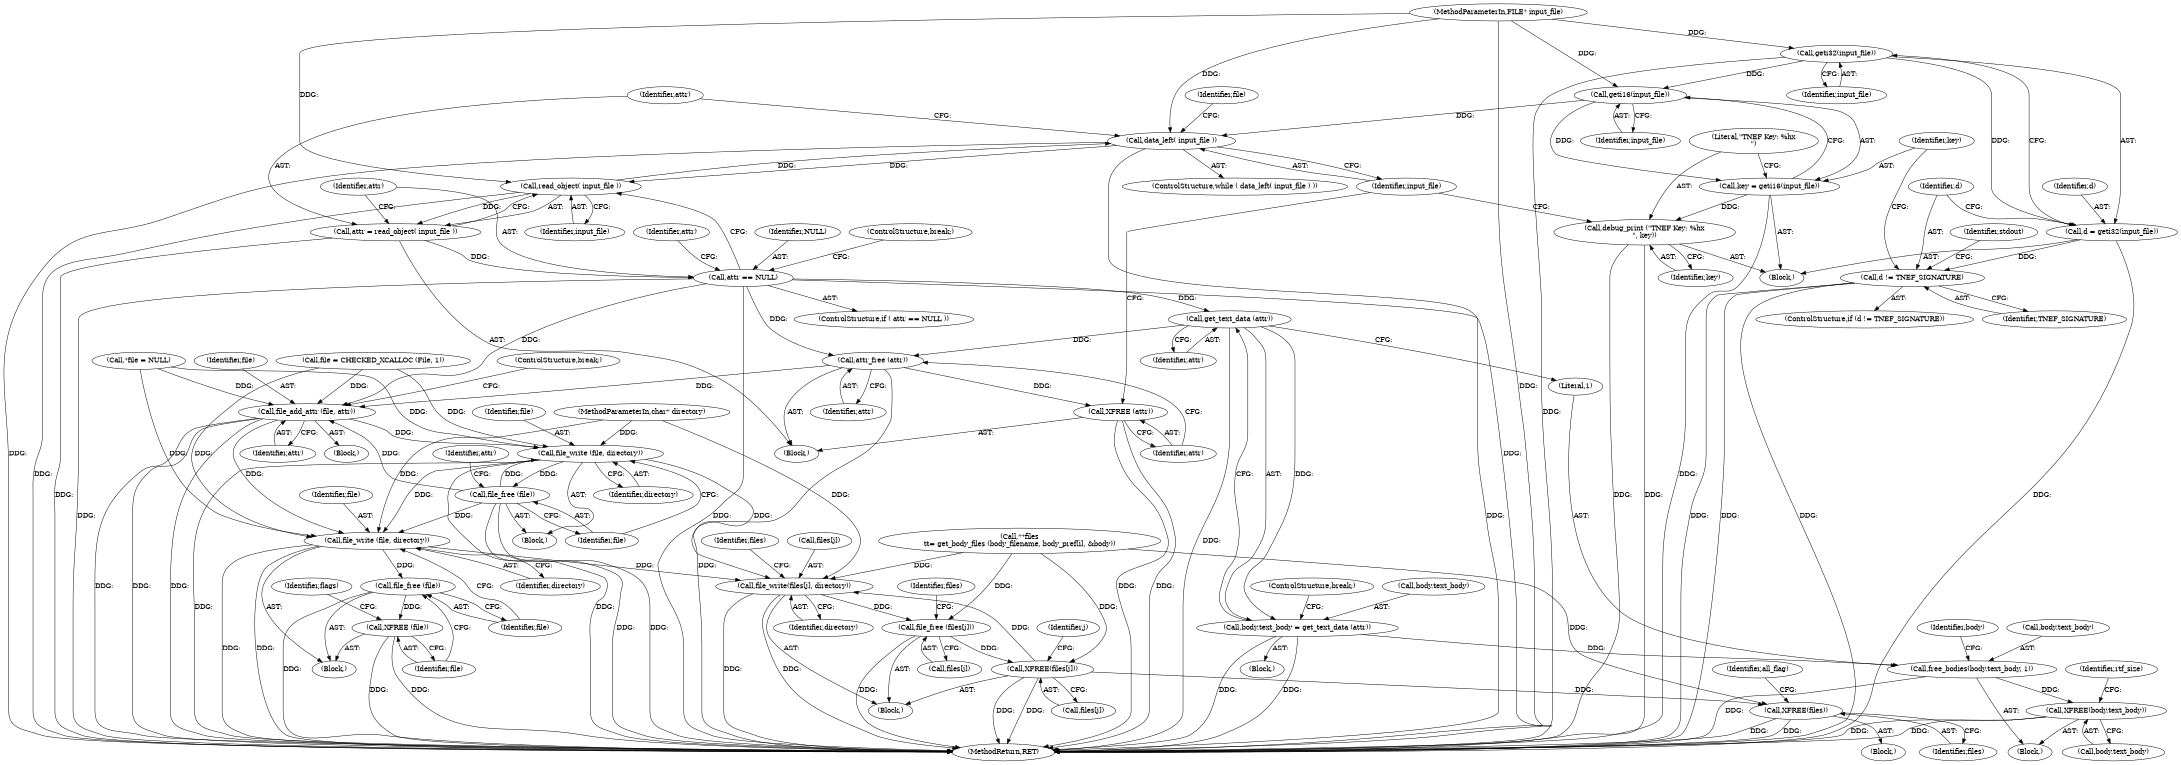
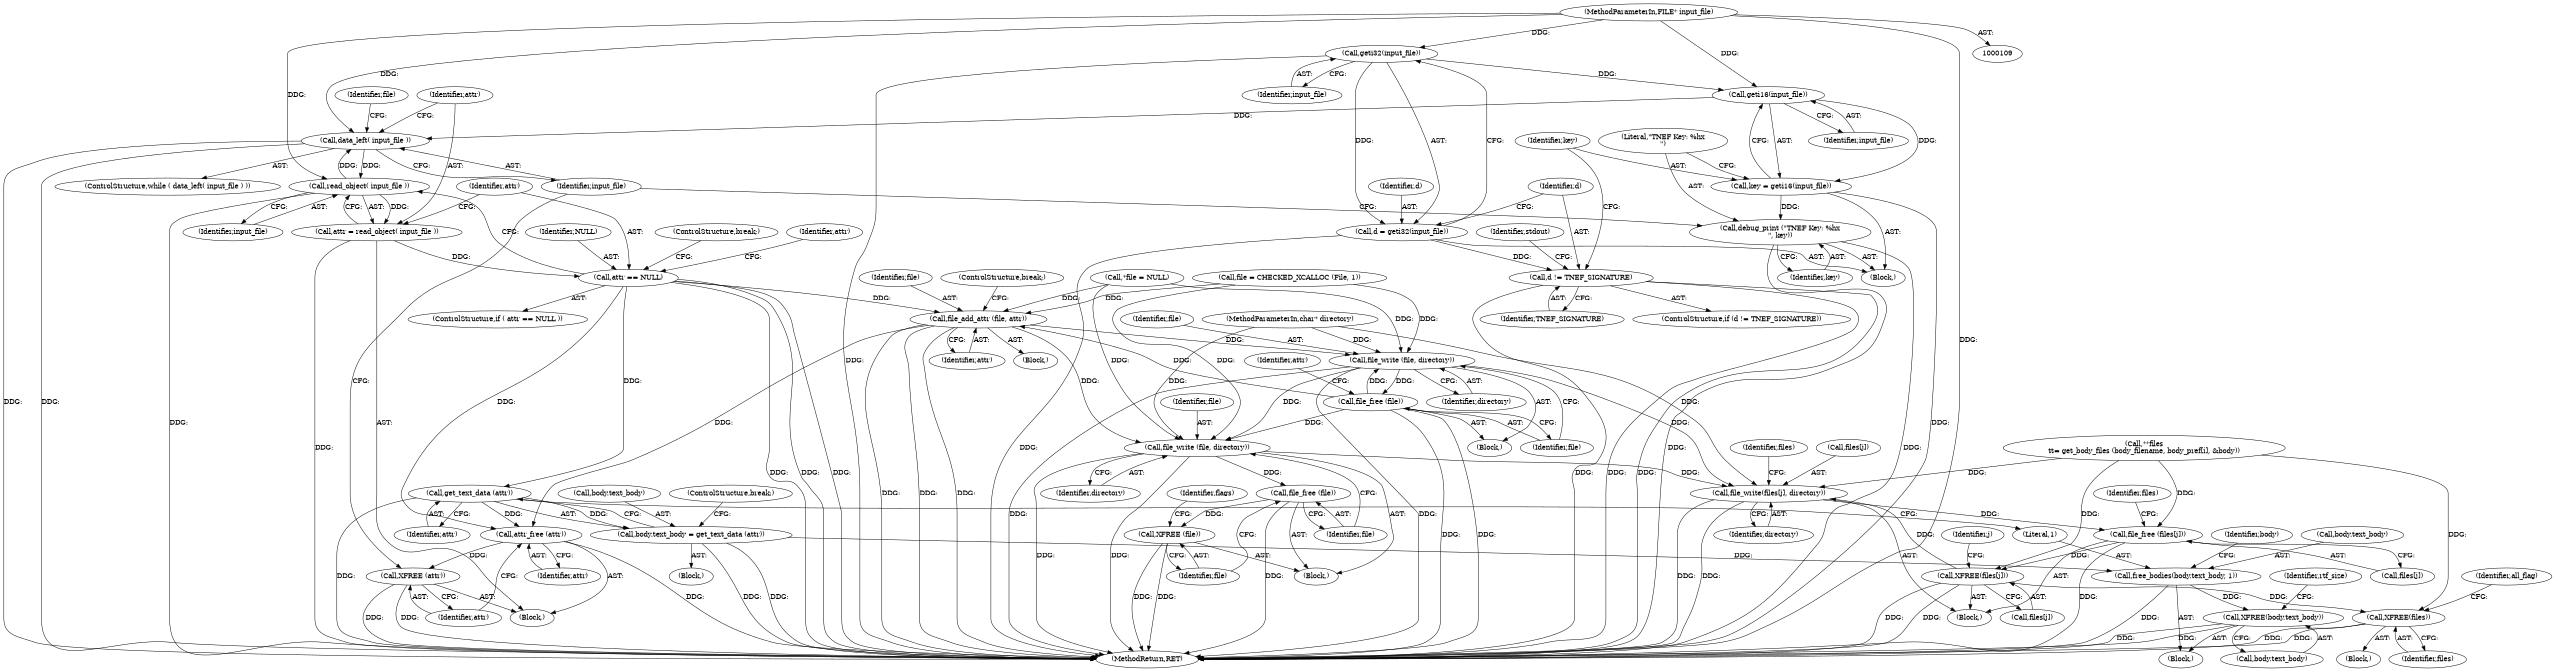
none -> (1997, 54)
(597, 387) -> (723, 414)
